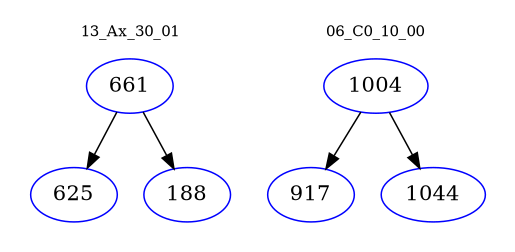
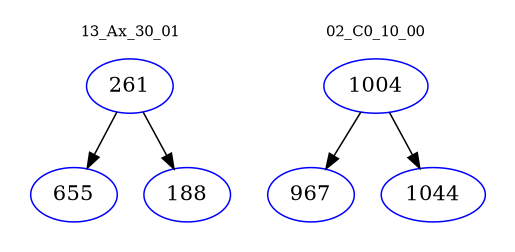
(376, 32) -> (376, 32)
(130, 86) -> (130, 86)
(74, 195) -> (74, 195)
(311, 195) -> (311, 195)
